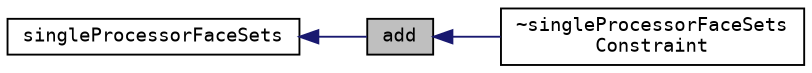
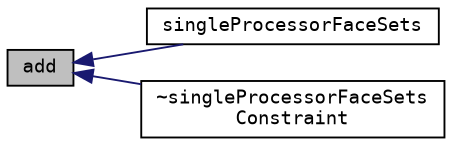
(343, 37) -> (138, 52)
